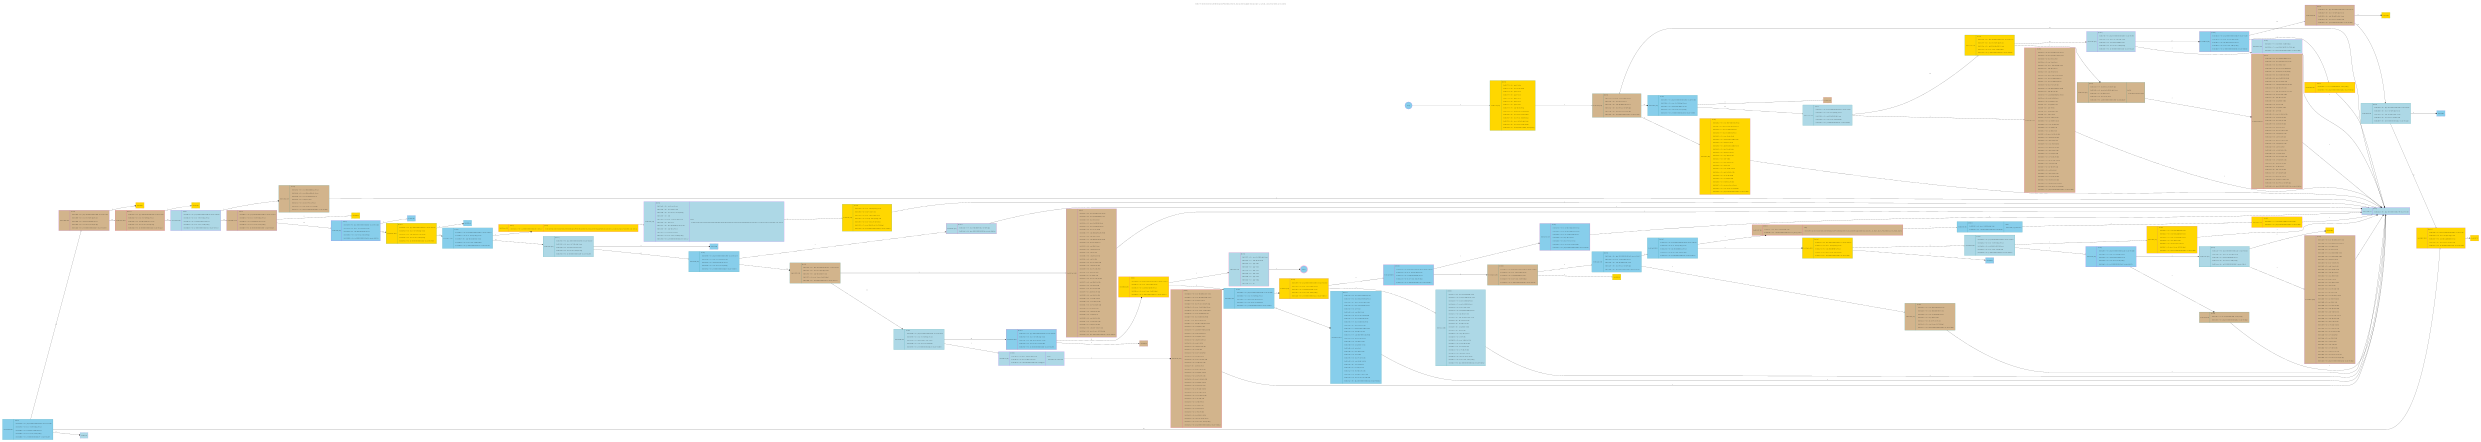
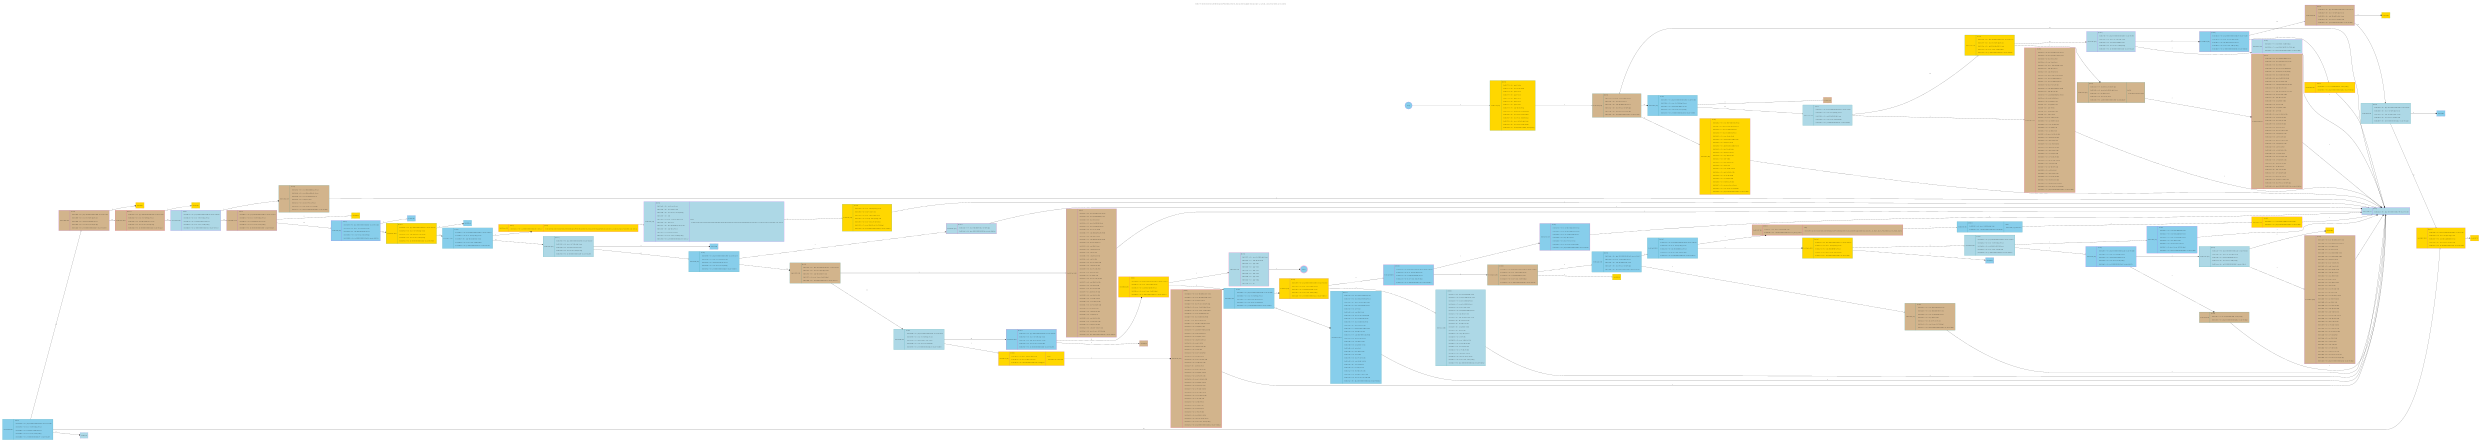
(2172, 240) -> (2172, 240)
(1031, 359) -> (1031, 359)
